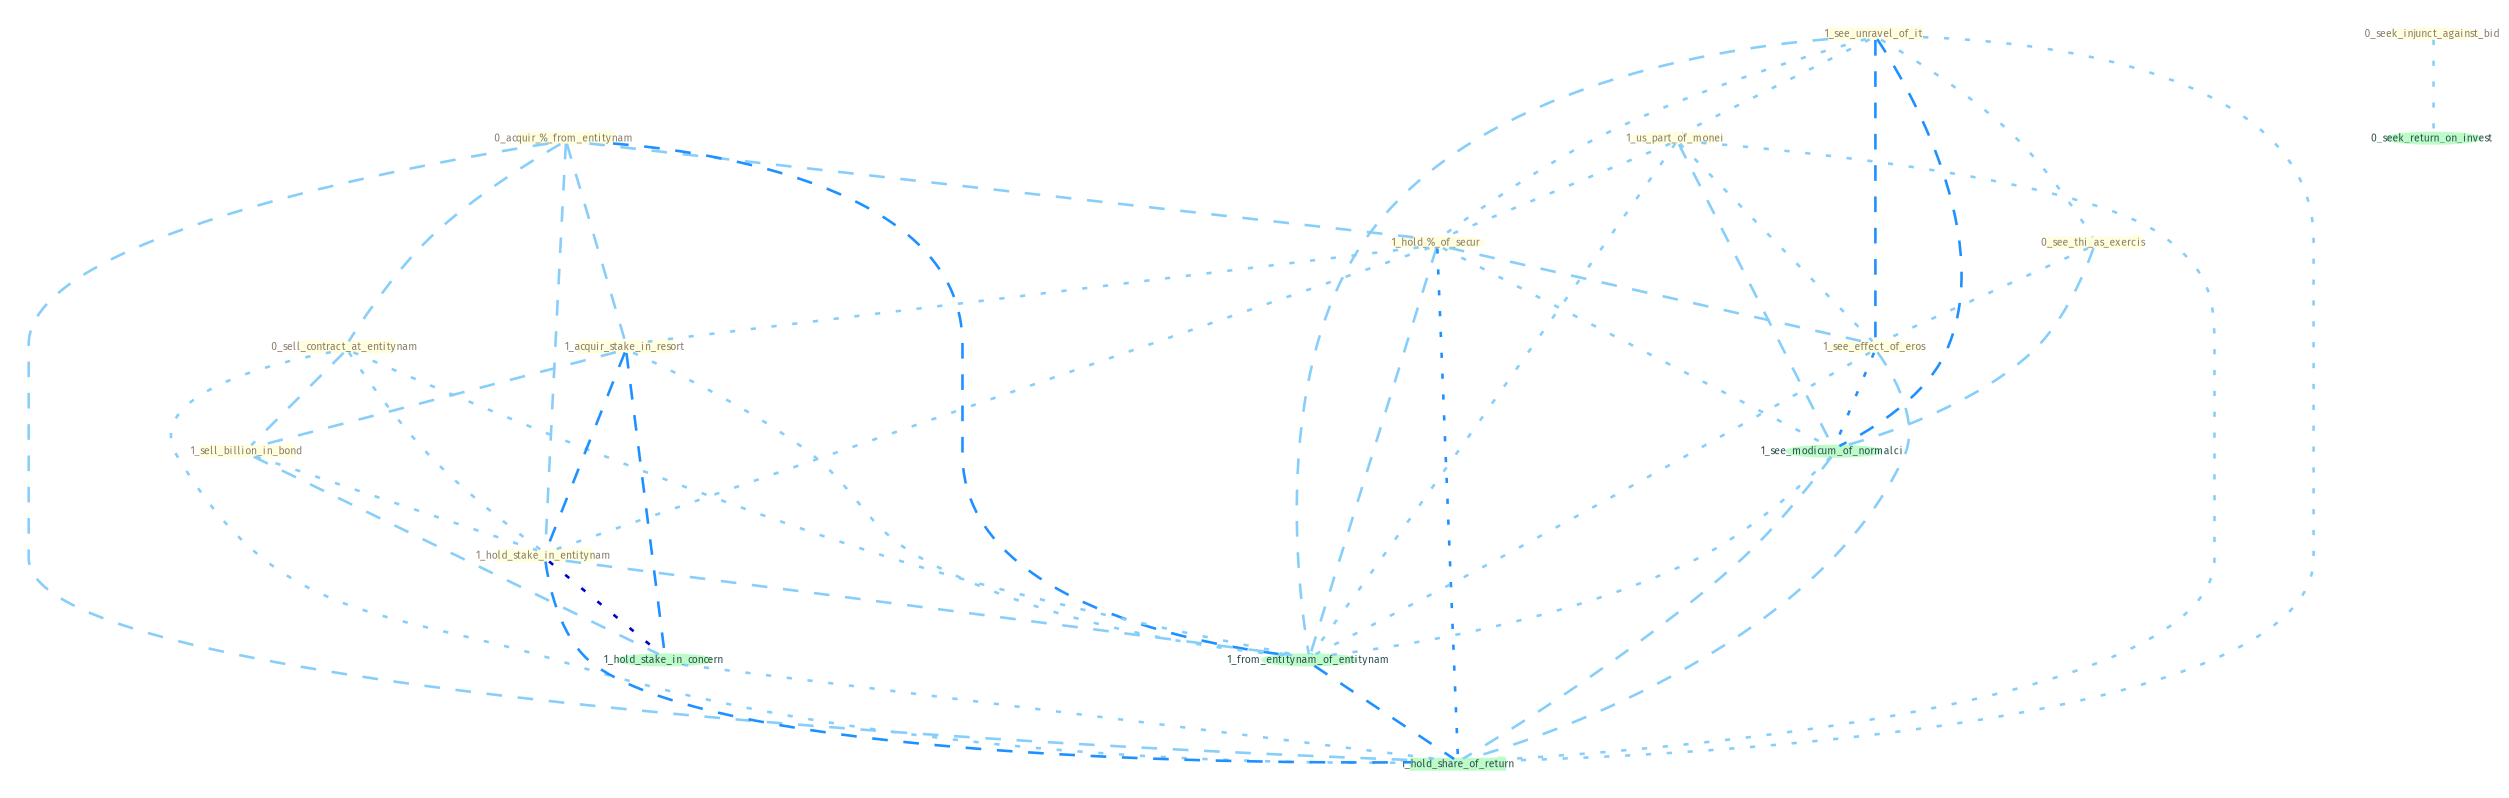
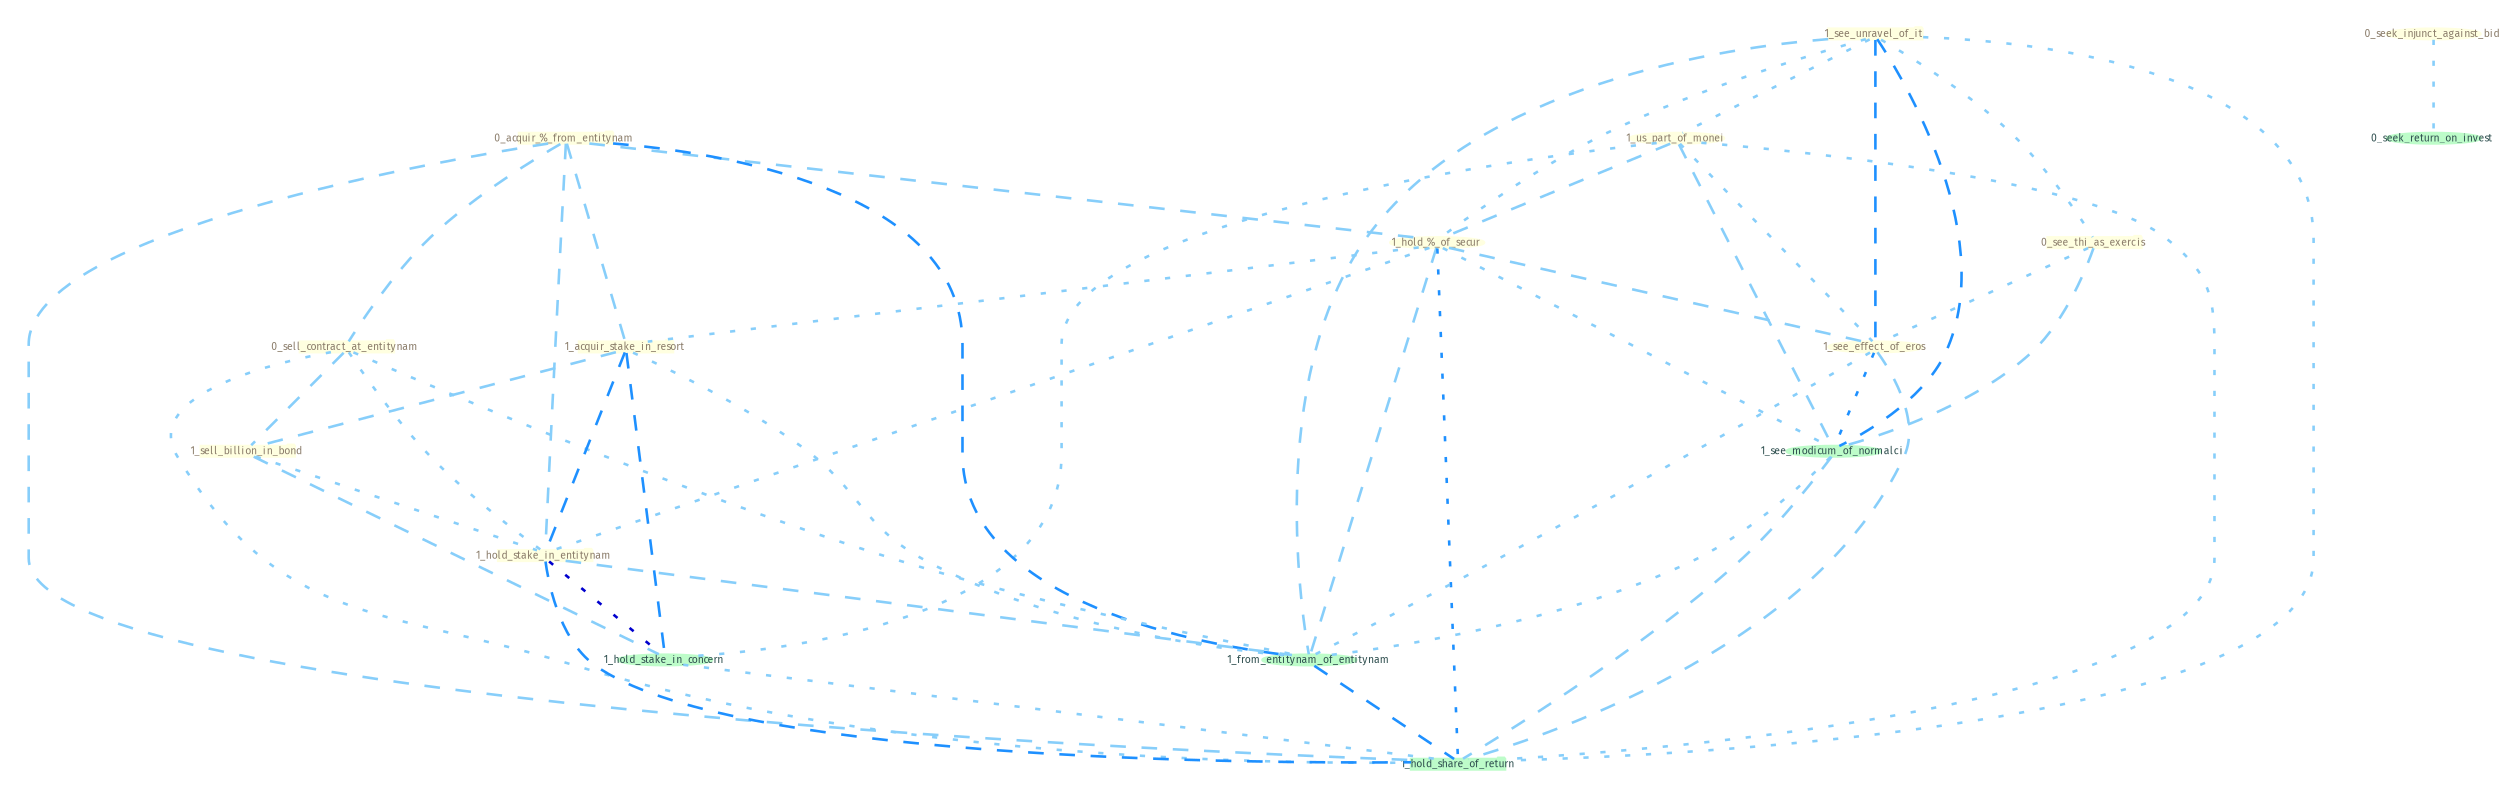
(1557, 190) -> (1557, 190)
(1495, 400) -> (1080, 305)
